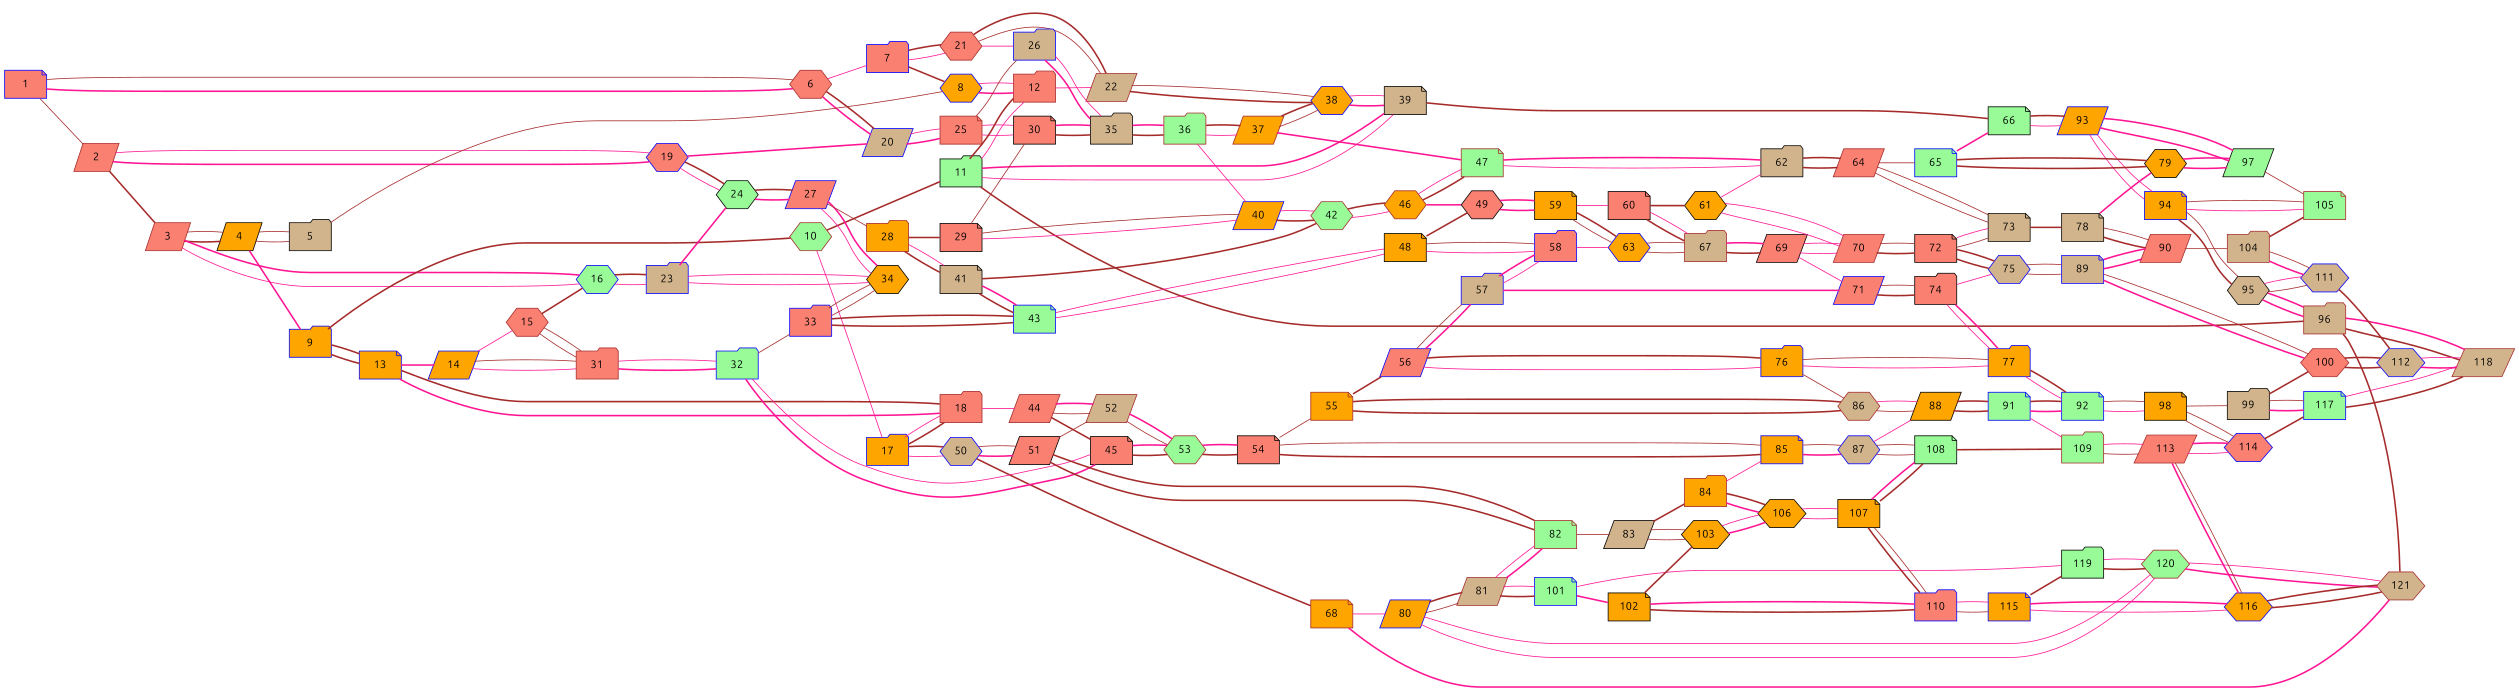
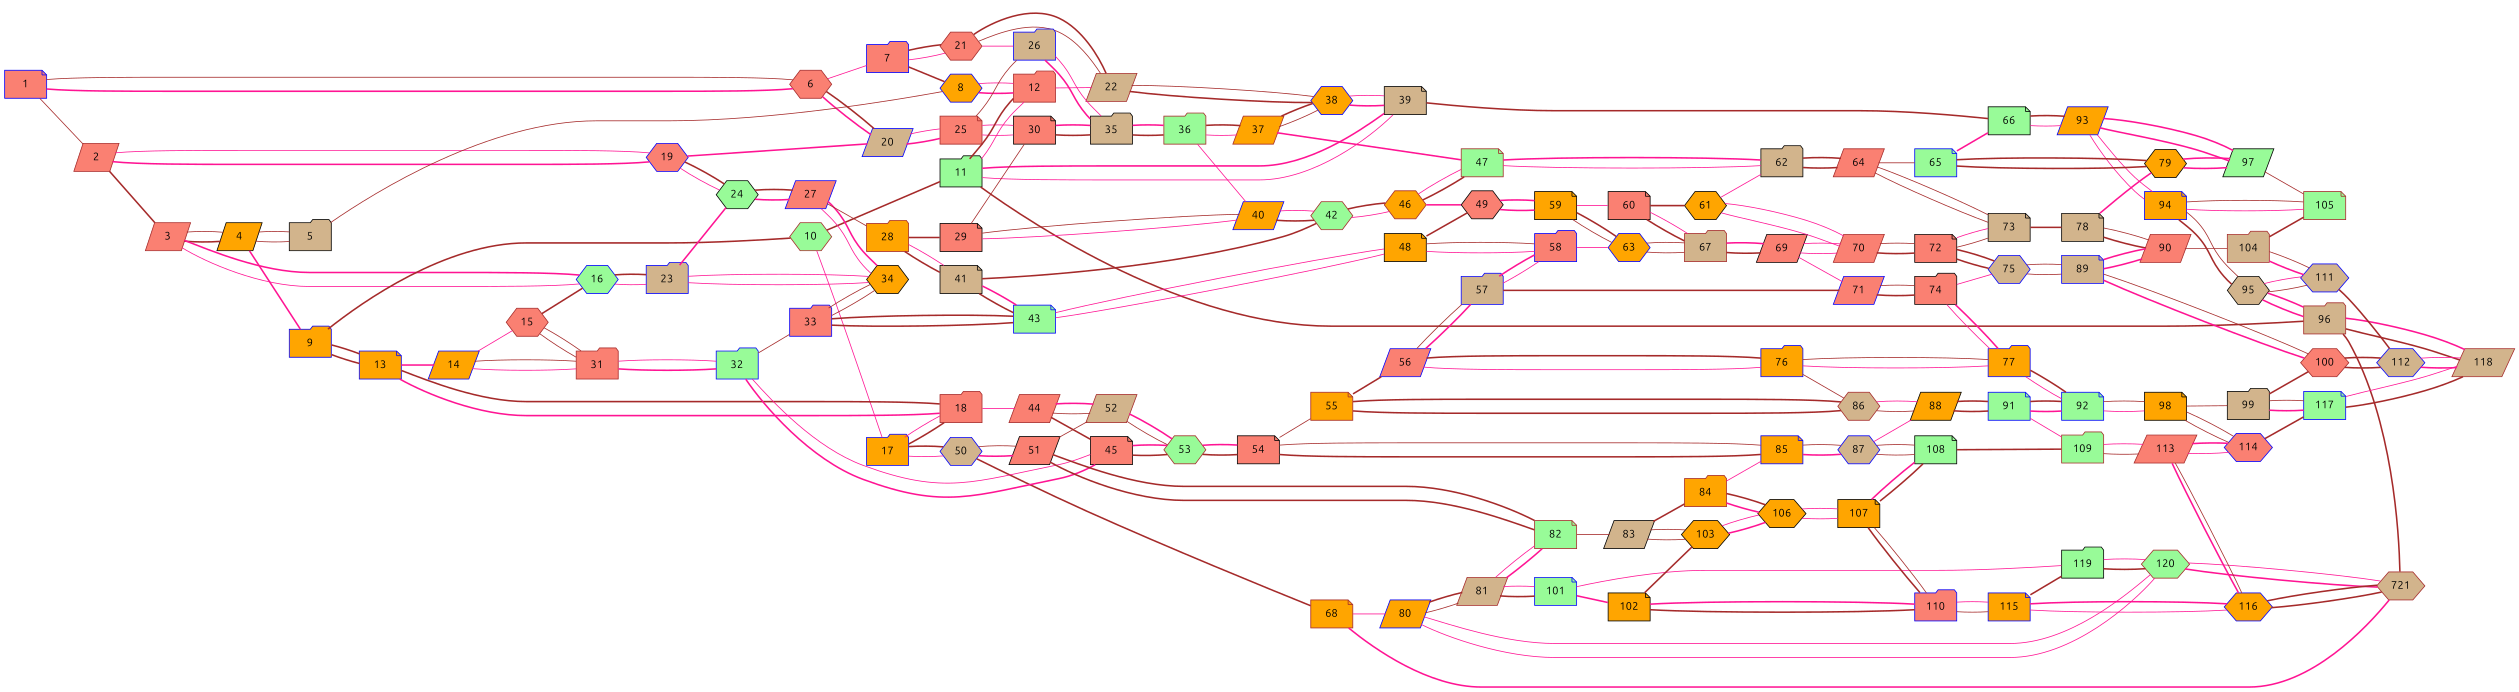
(1671, 290) -> (1671, 290)
(2401, 586) -> (2401, 586)
